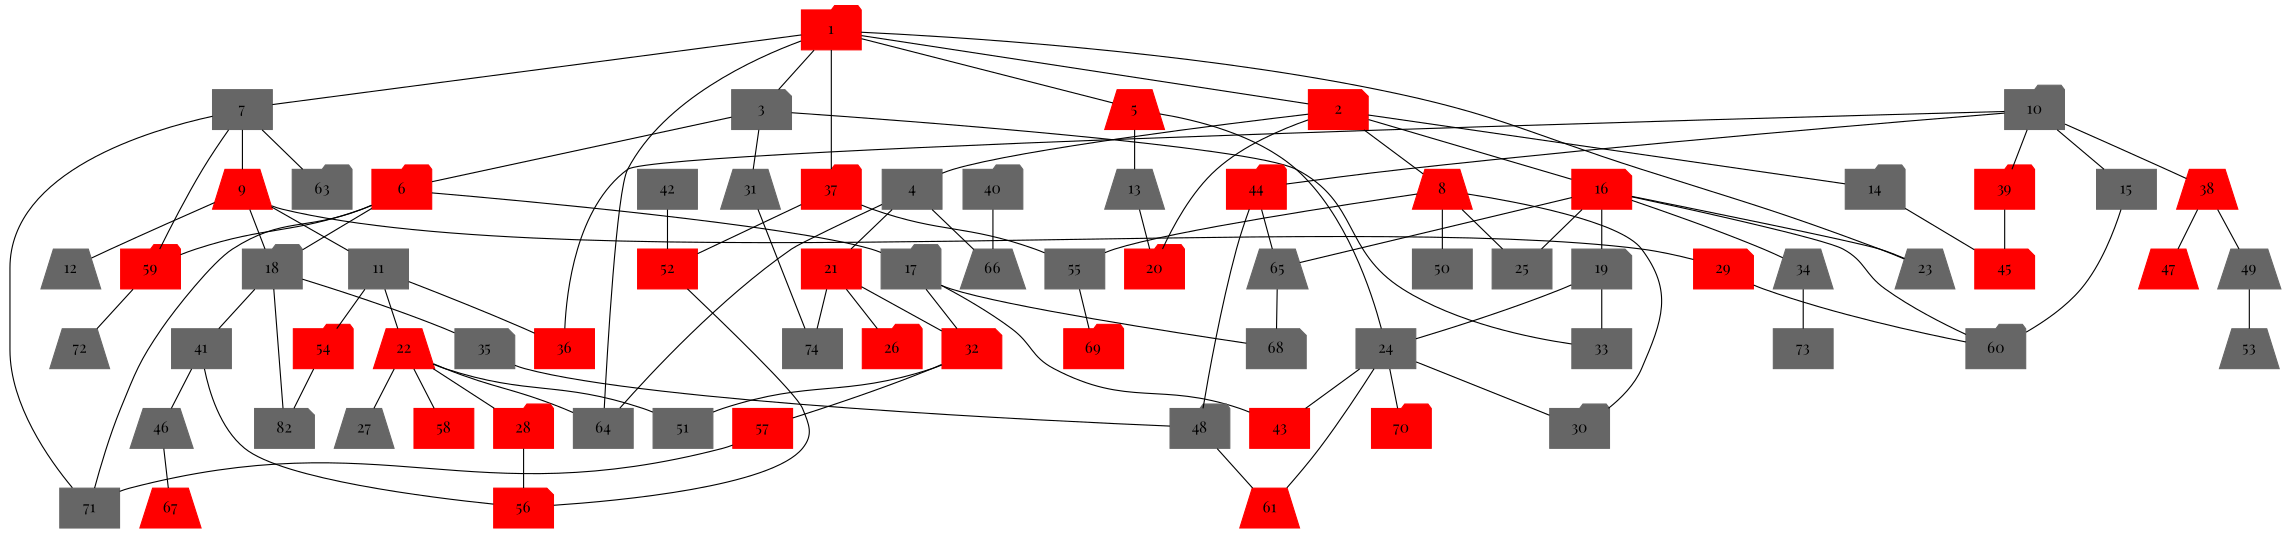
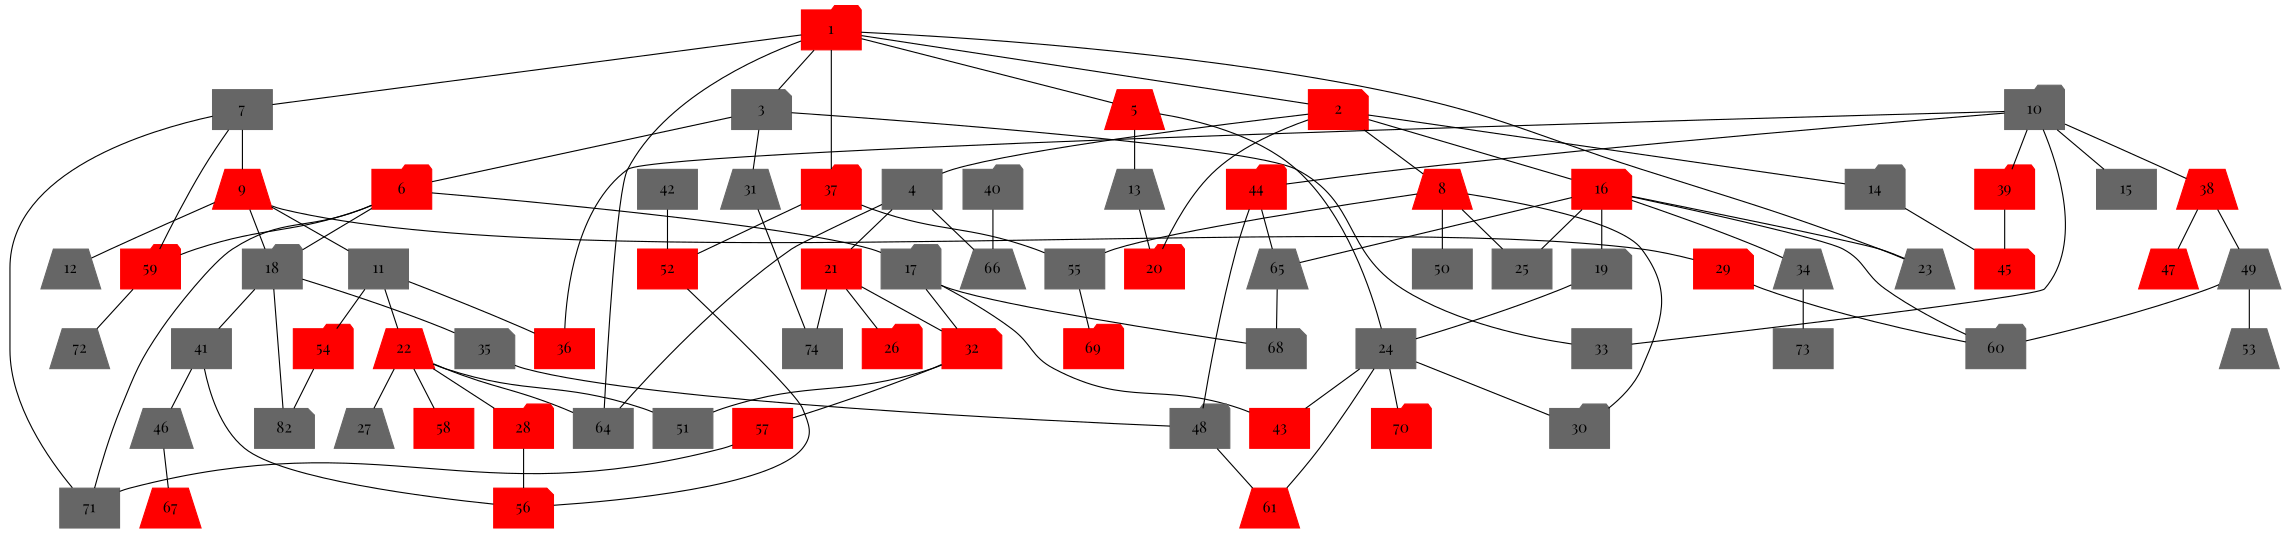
(322, 189) -> none
(2087, 281) -> (2123, 316)
(1602, 309) -> (1936, 307)
